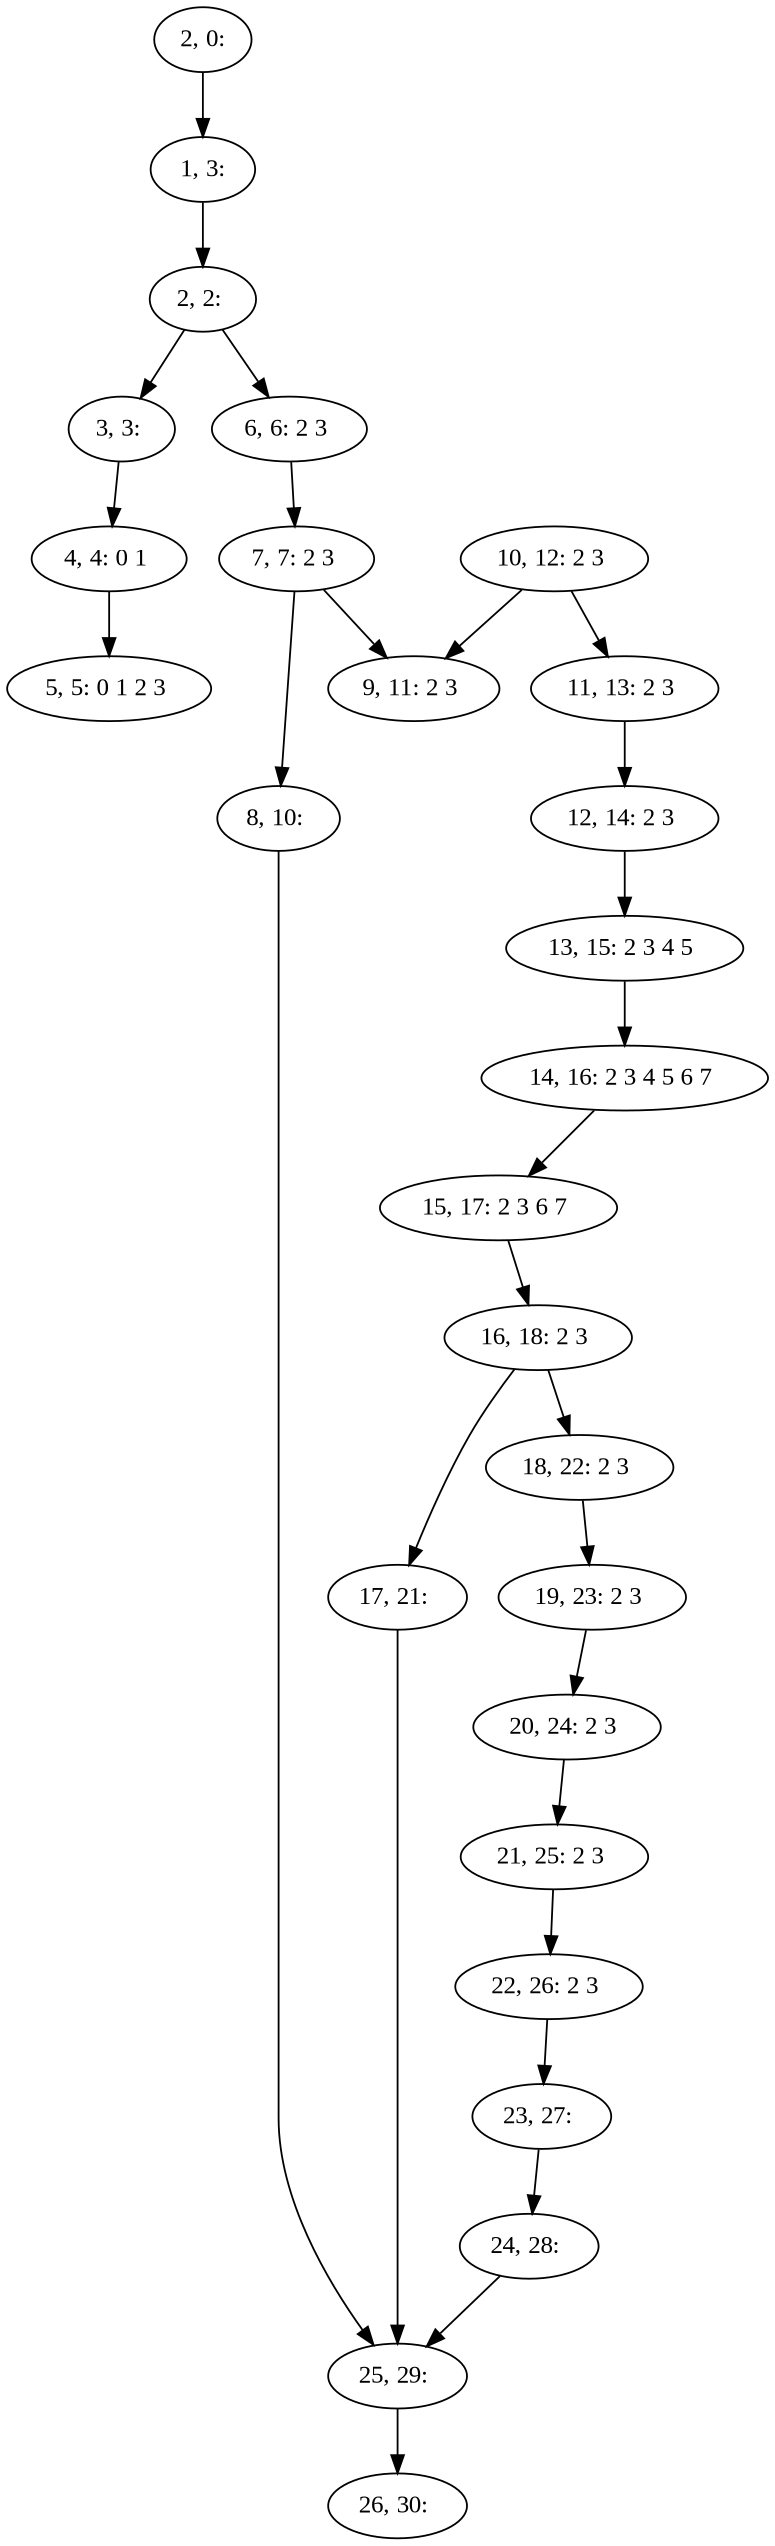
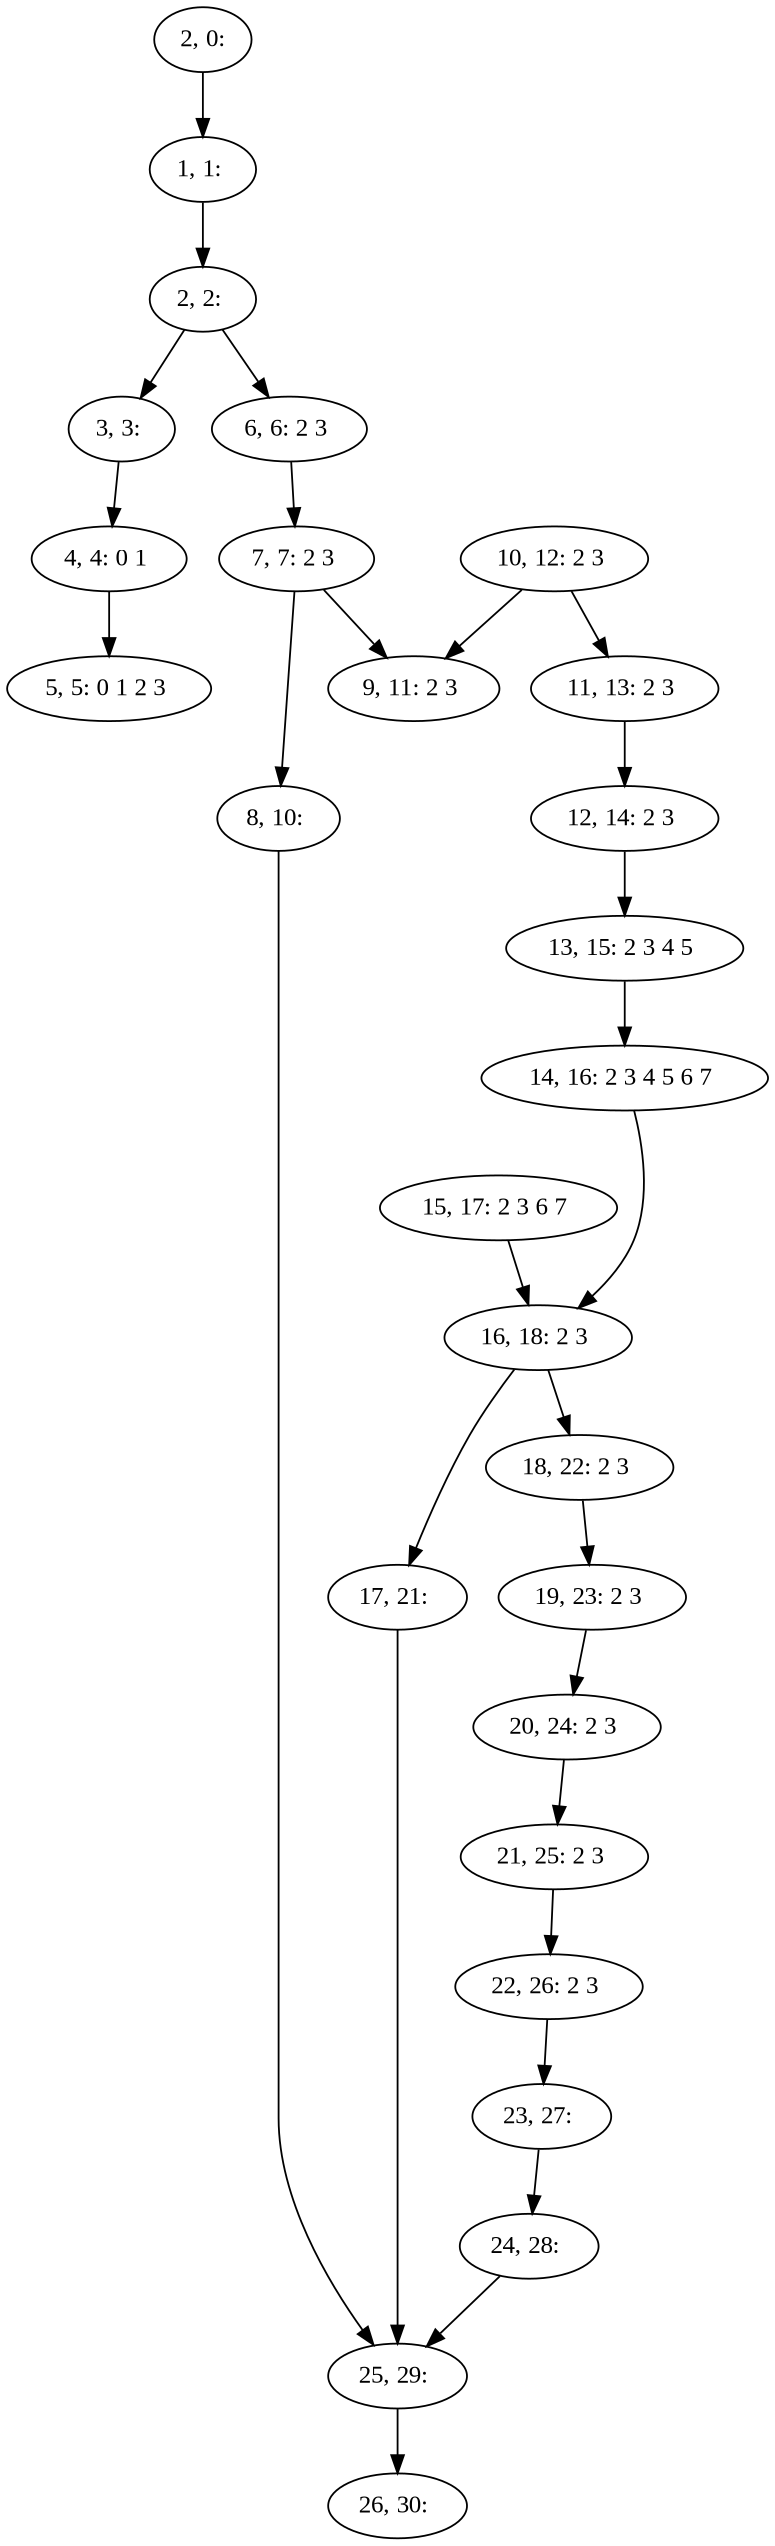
(203, 169) -> (203, 169)
(568, 1137) -> (642, 1211)
